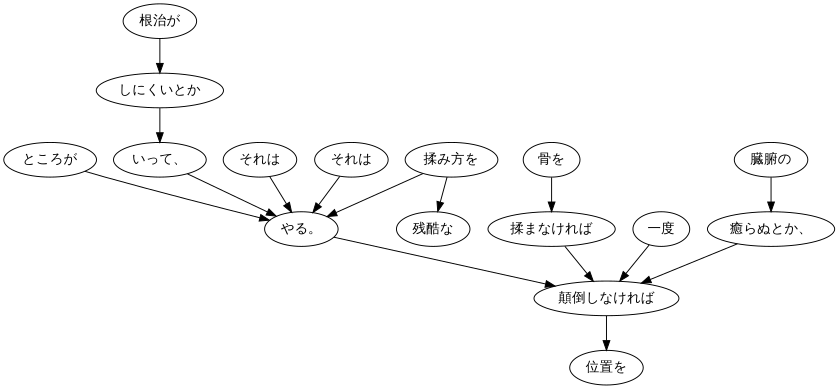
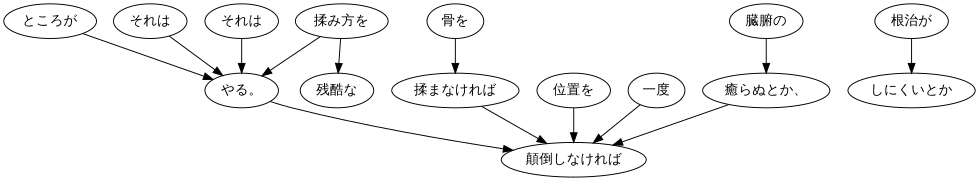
(160, 160) -> none
(606, 328) -> (574, 120)
